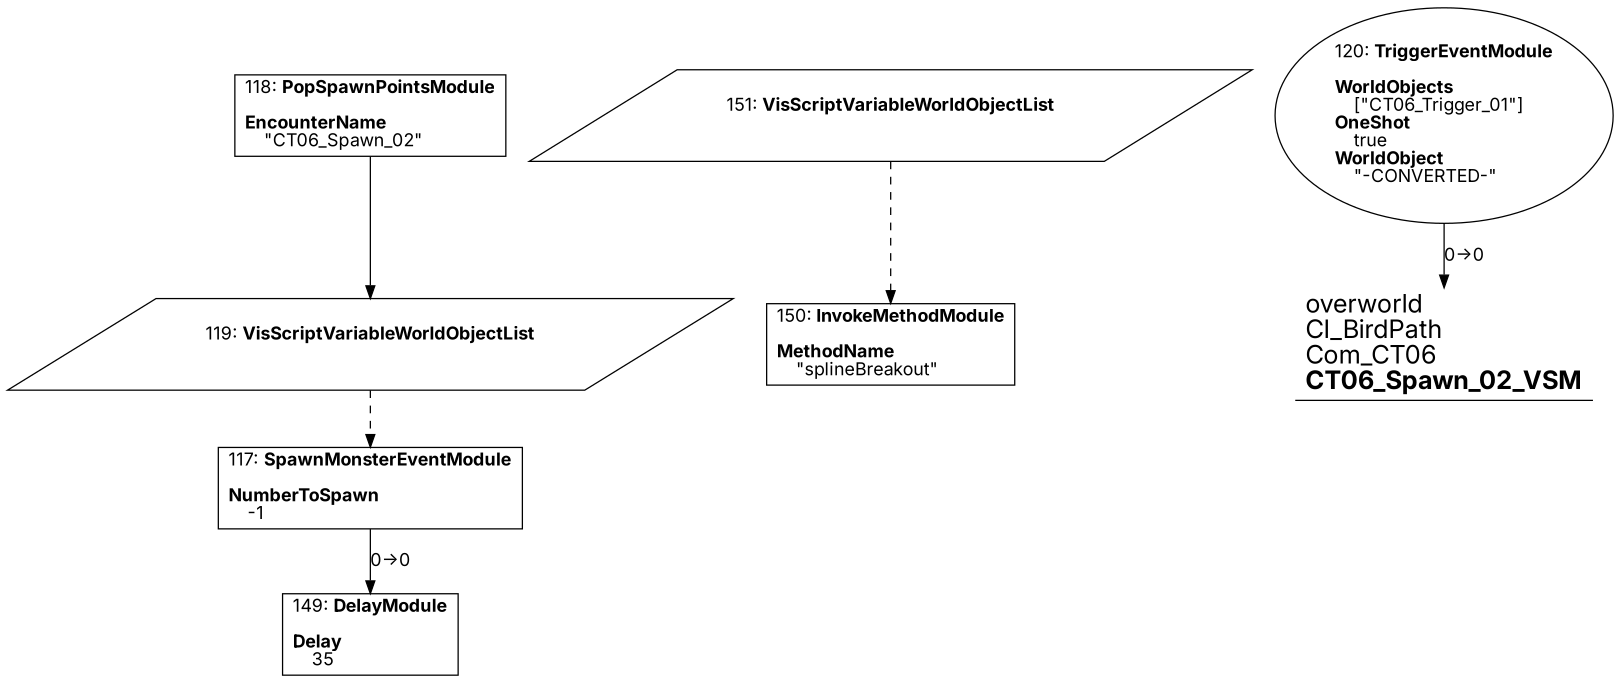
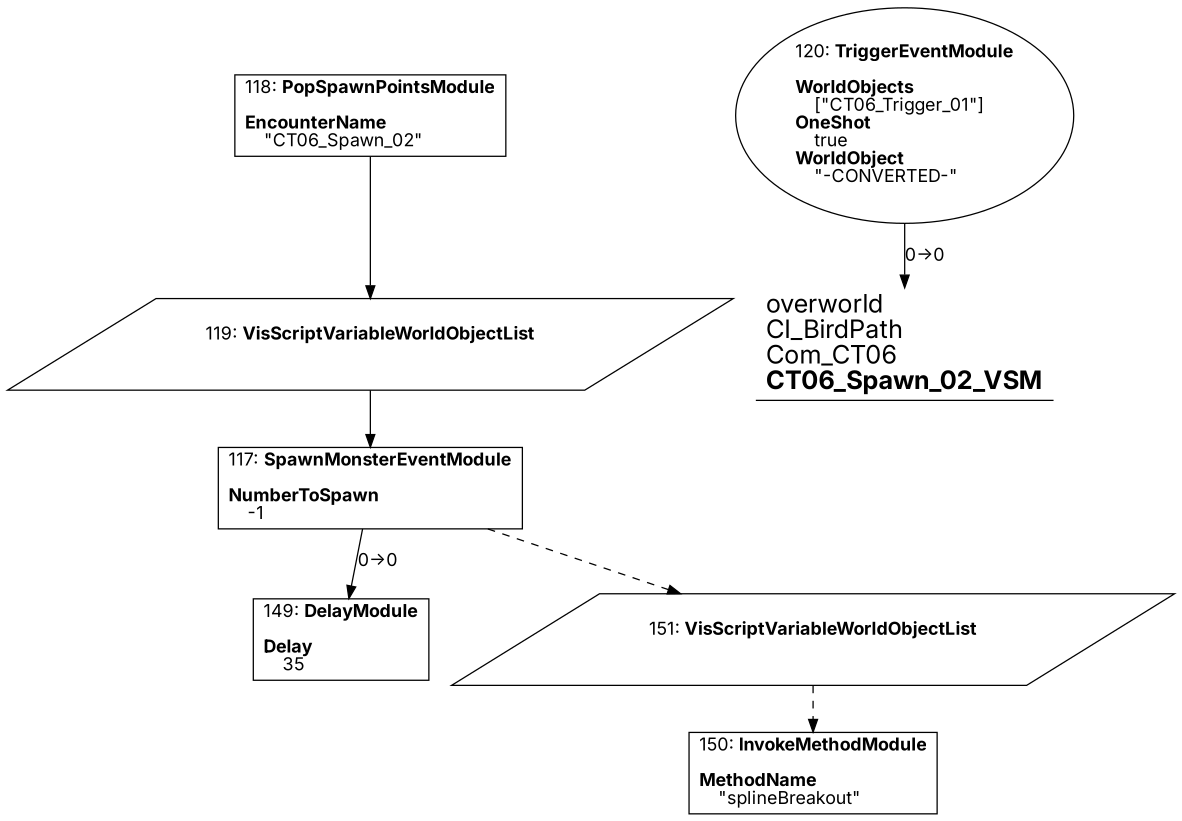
(370, 412) -> (370, 412)
none -> (578, 559)
